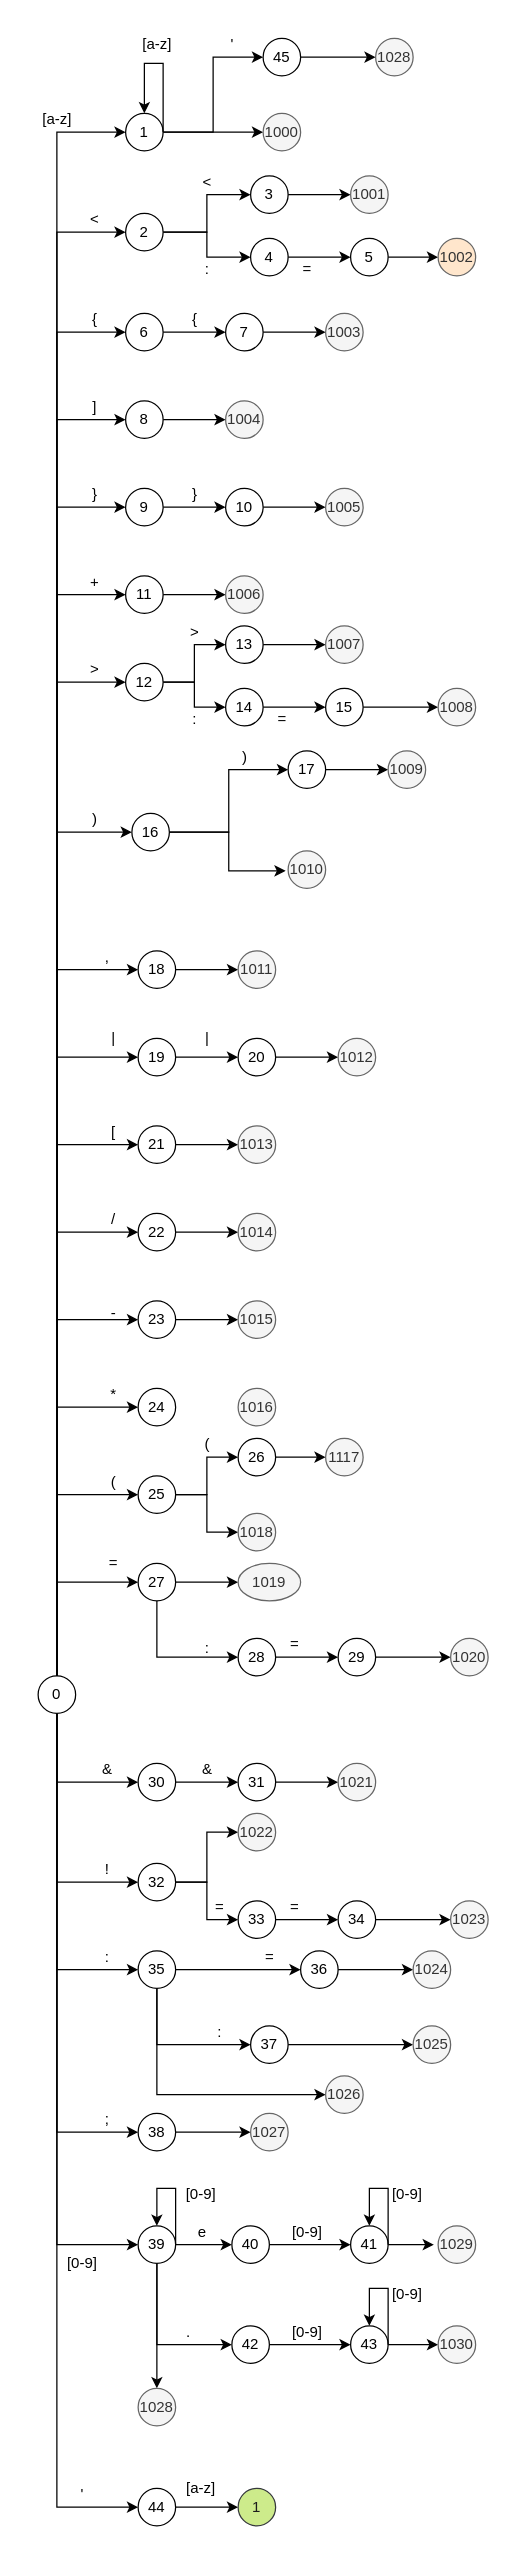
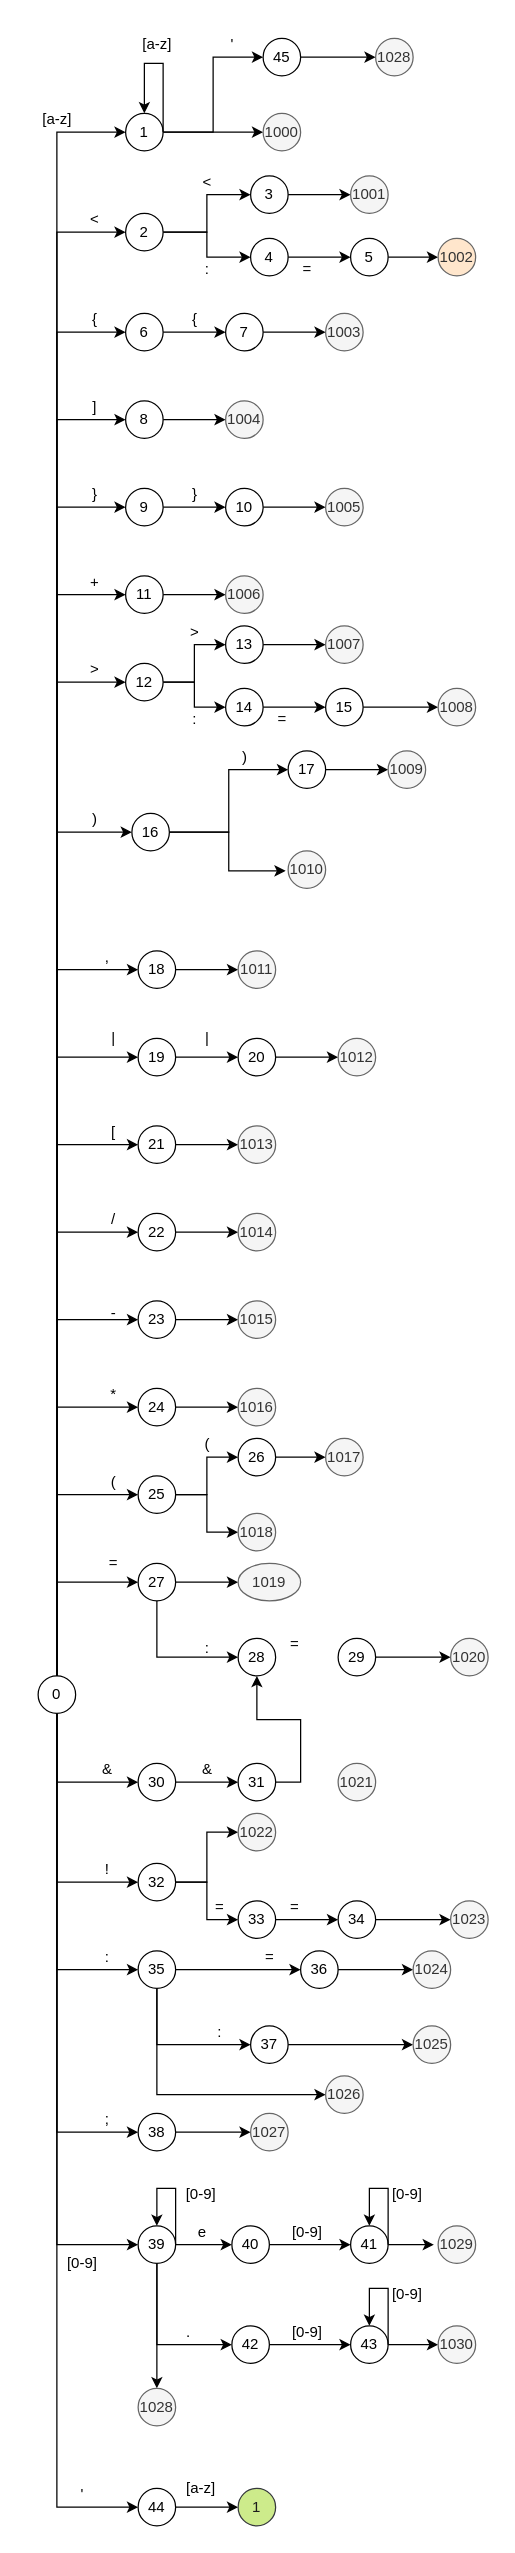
none -> (203, 1407)
(344, 1457) -> (344, 1457)
(303, 1657) -> none
(314, 1782) -> (295, 1719)
